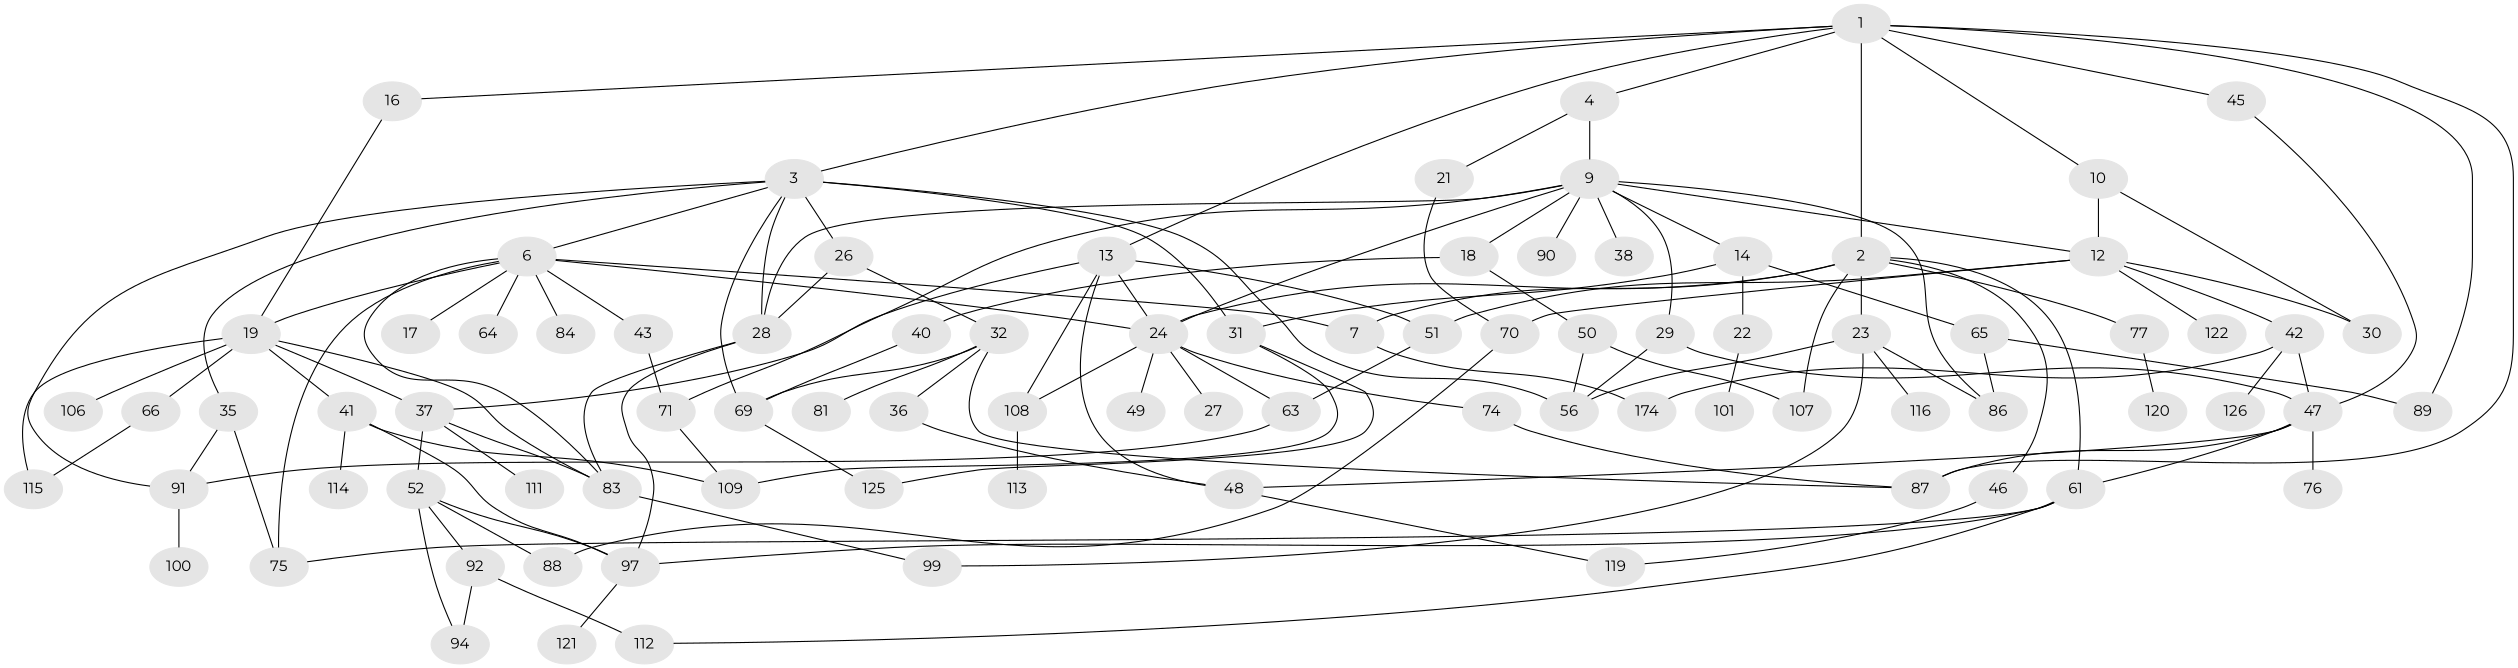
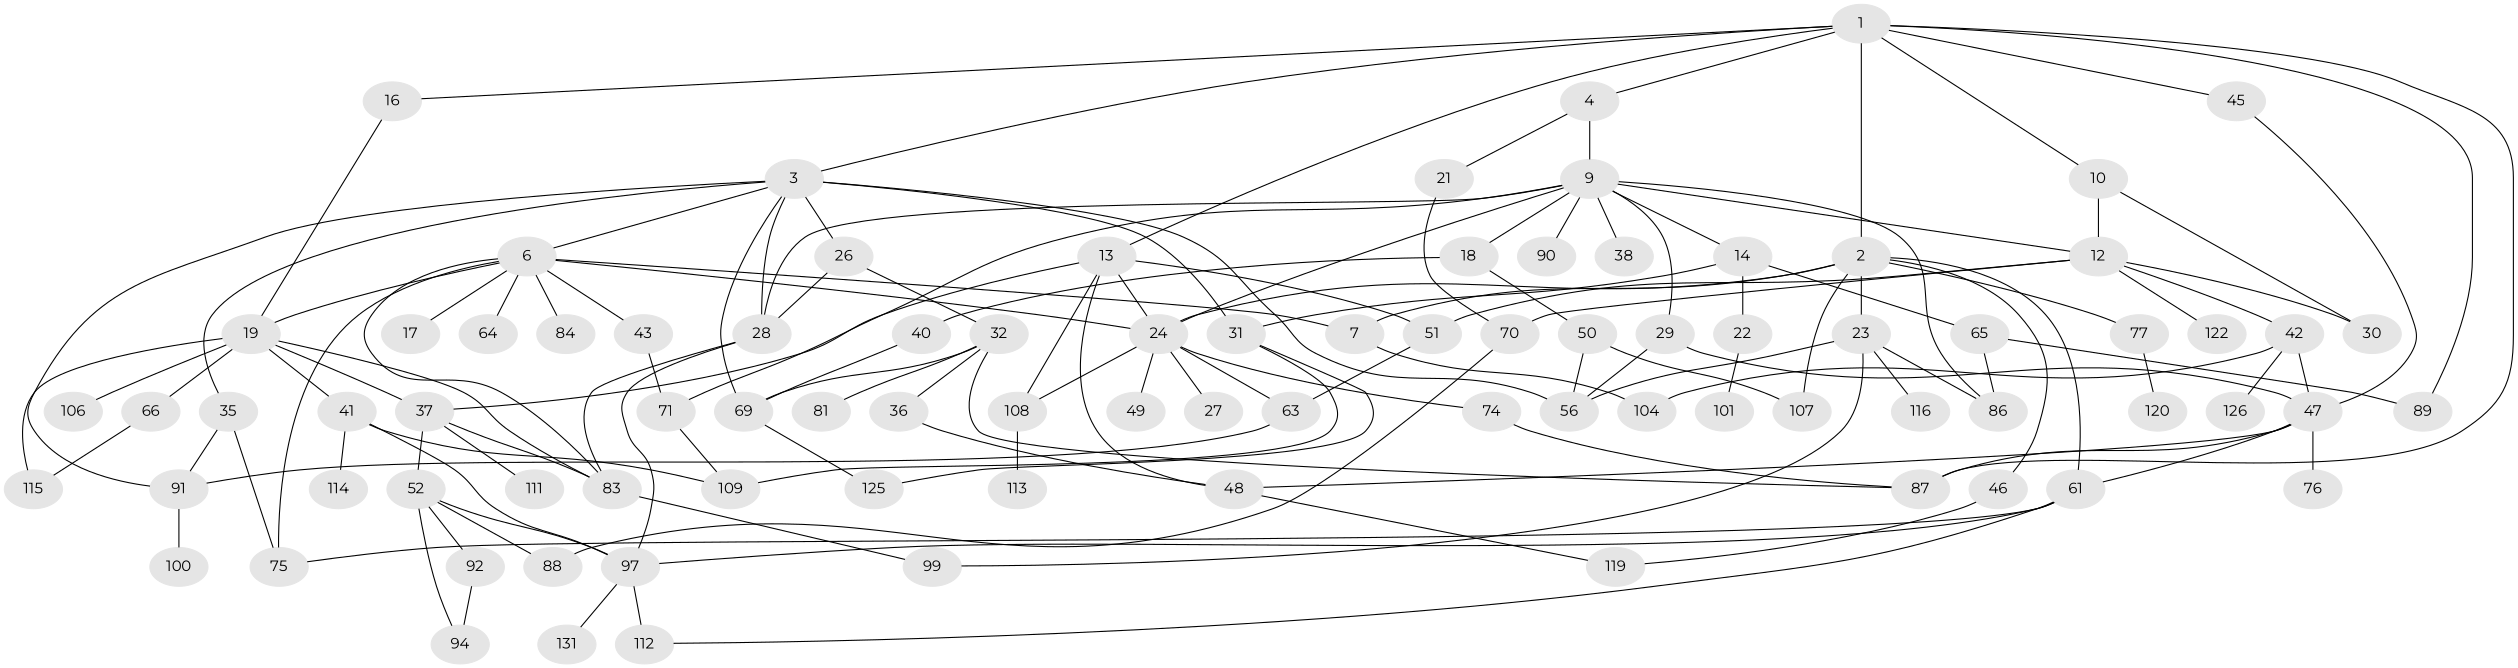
(1647, 412) -> (1647, 412)
(560, 606) -> (637, 606)
(567, 645) -> (567, 645)
